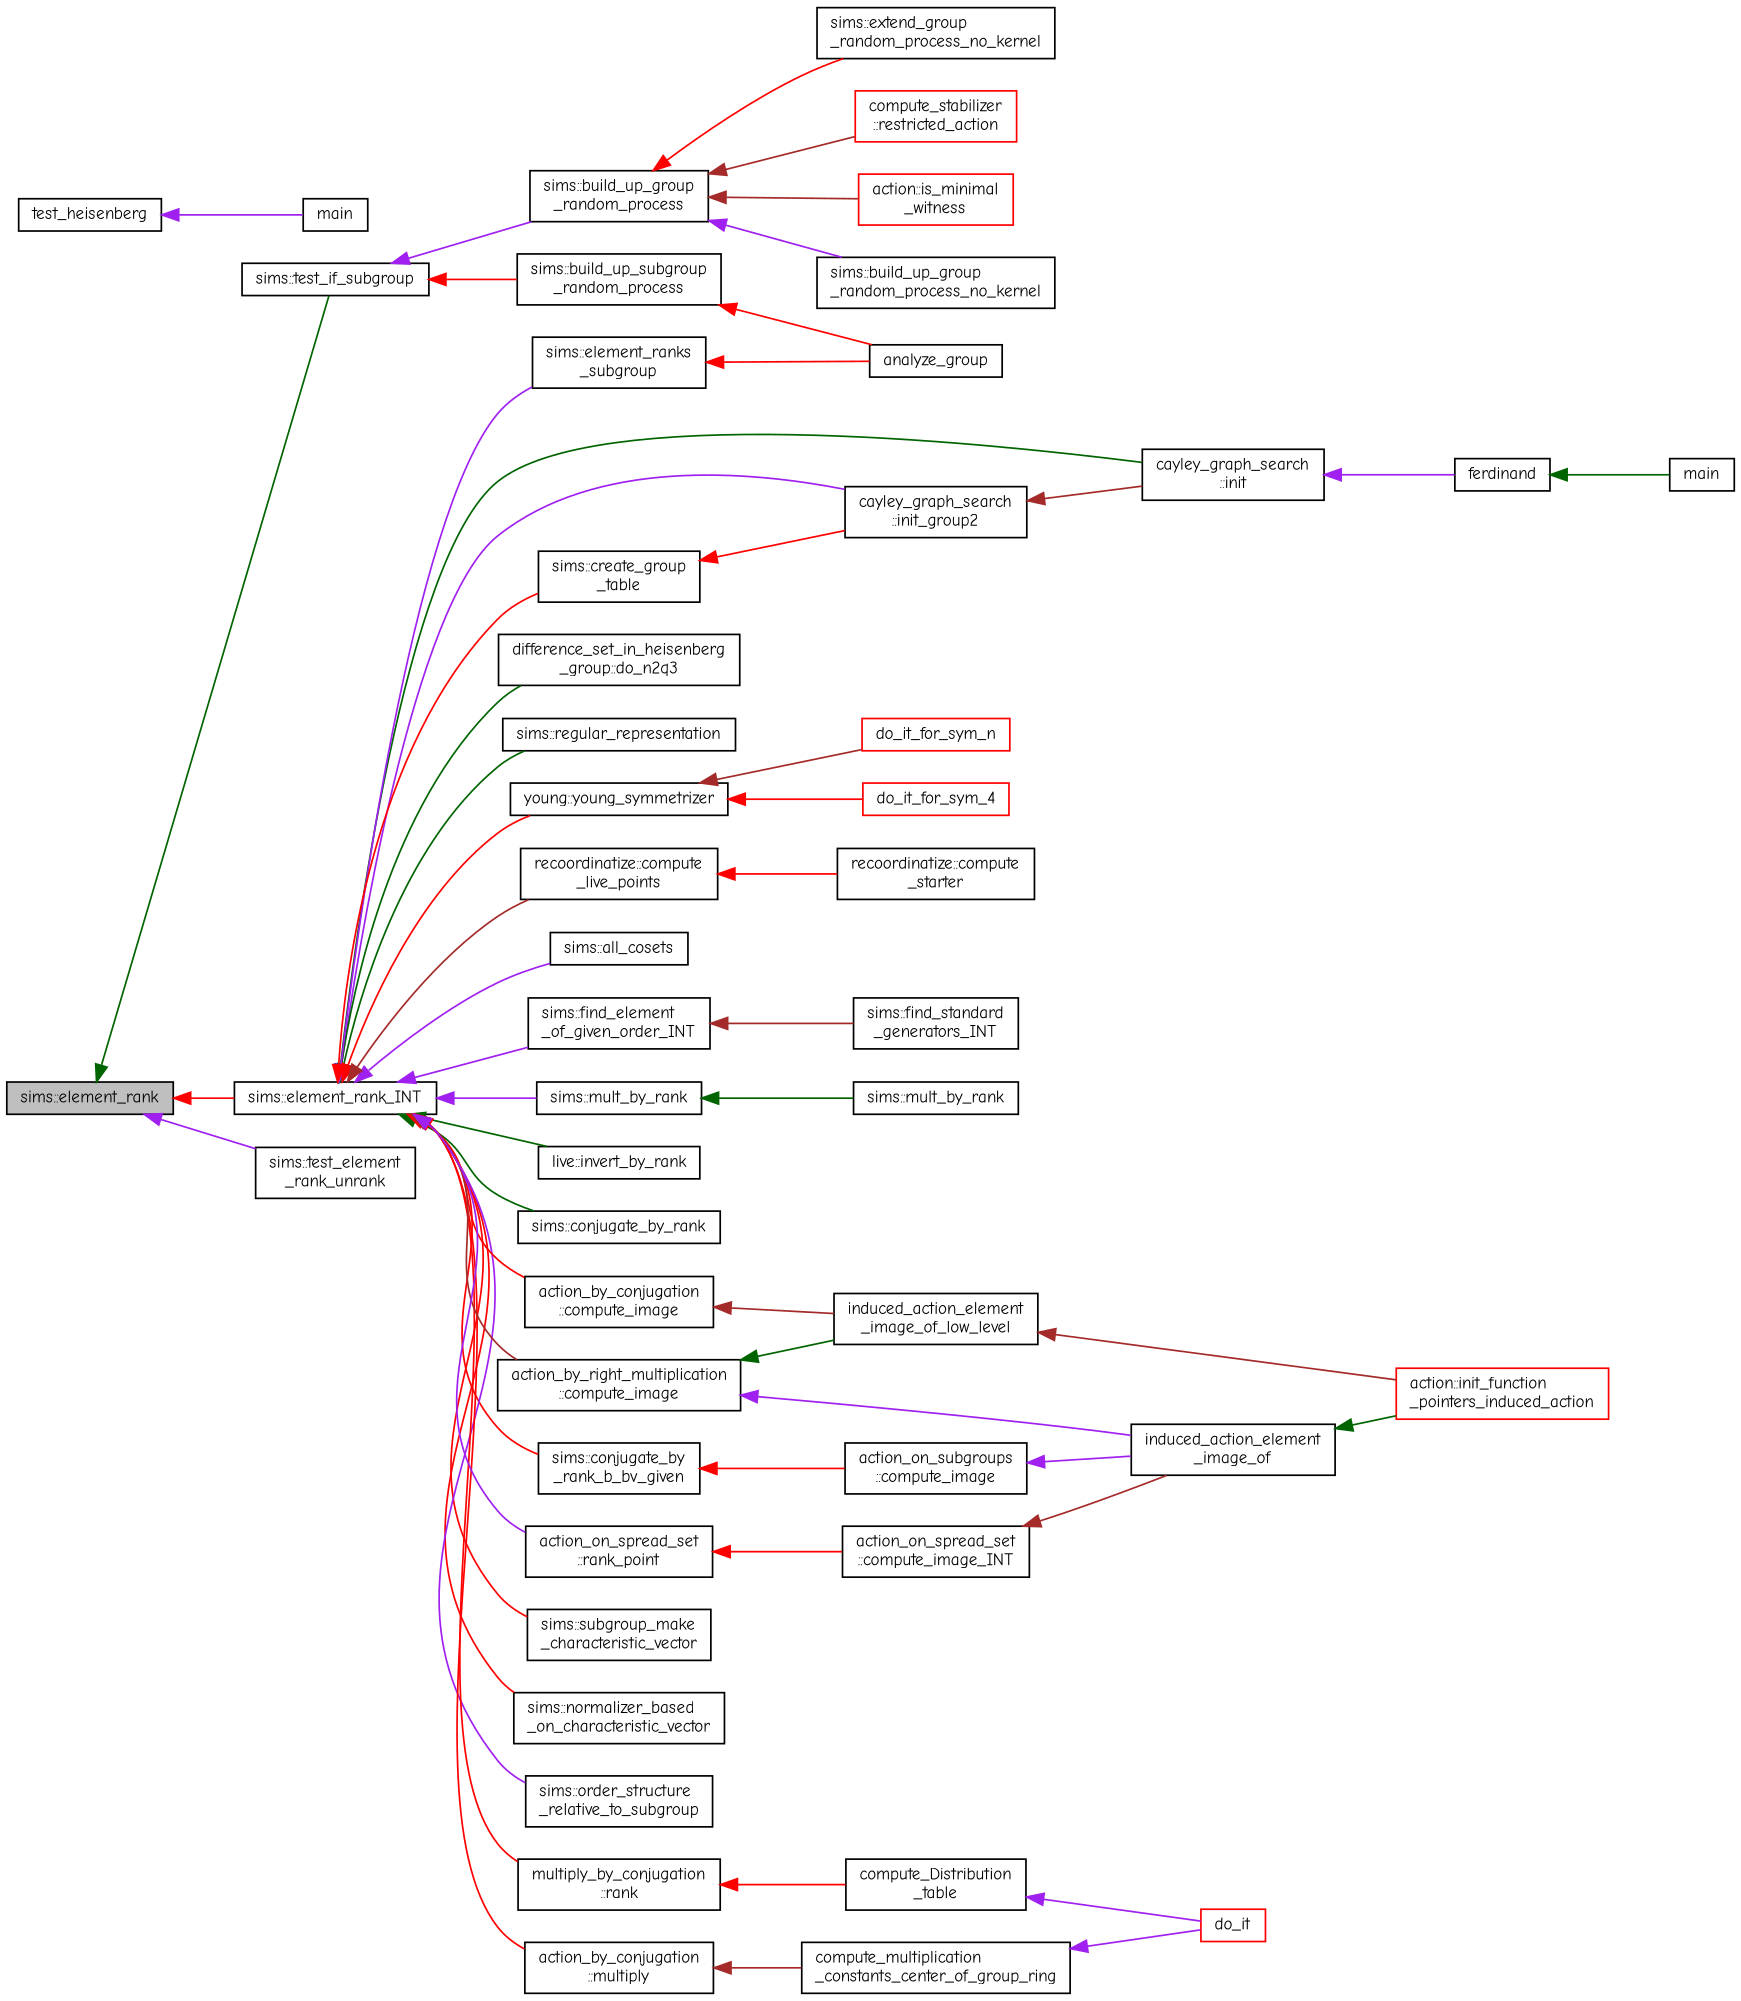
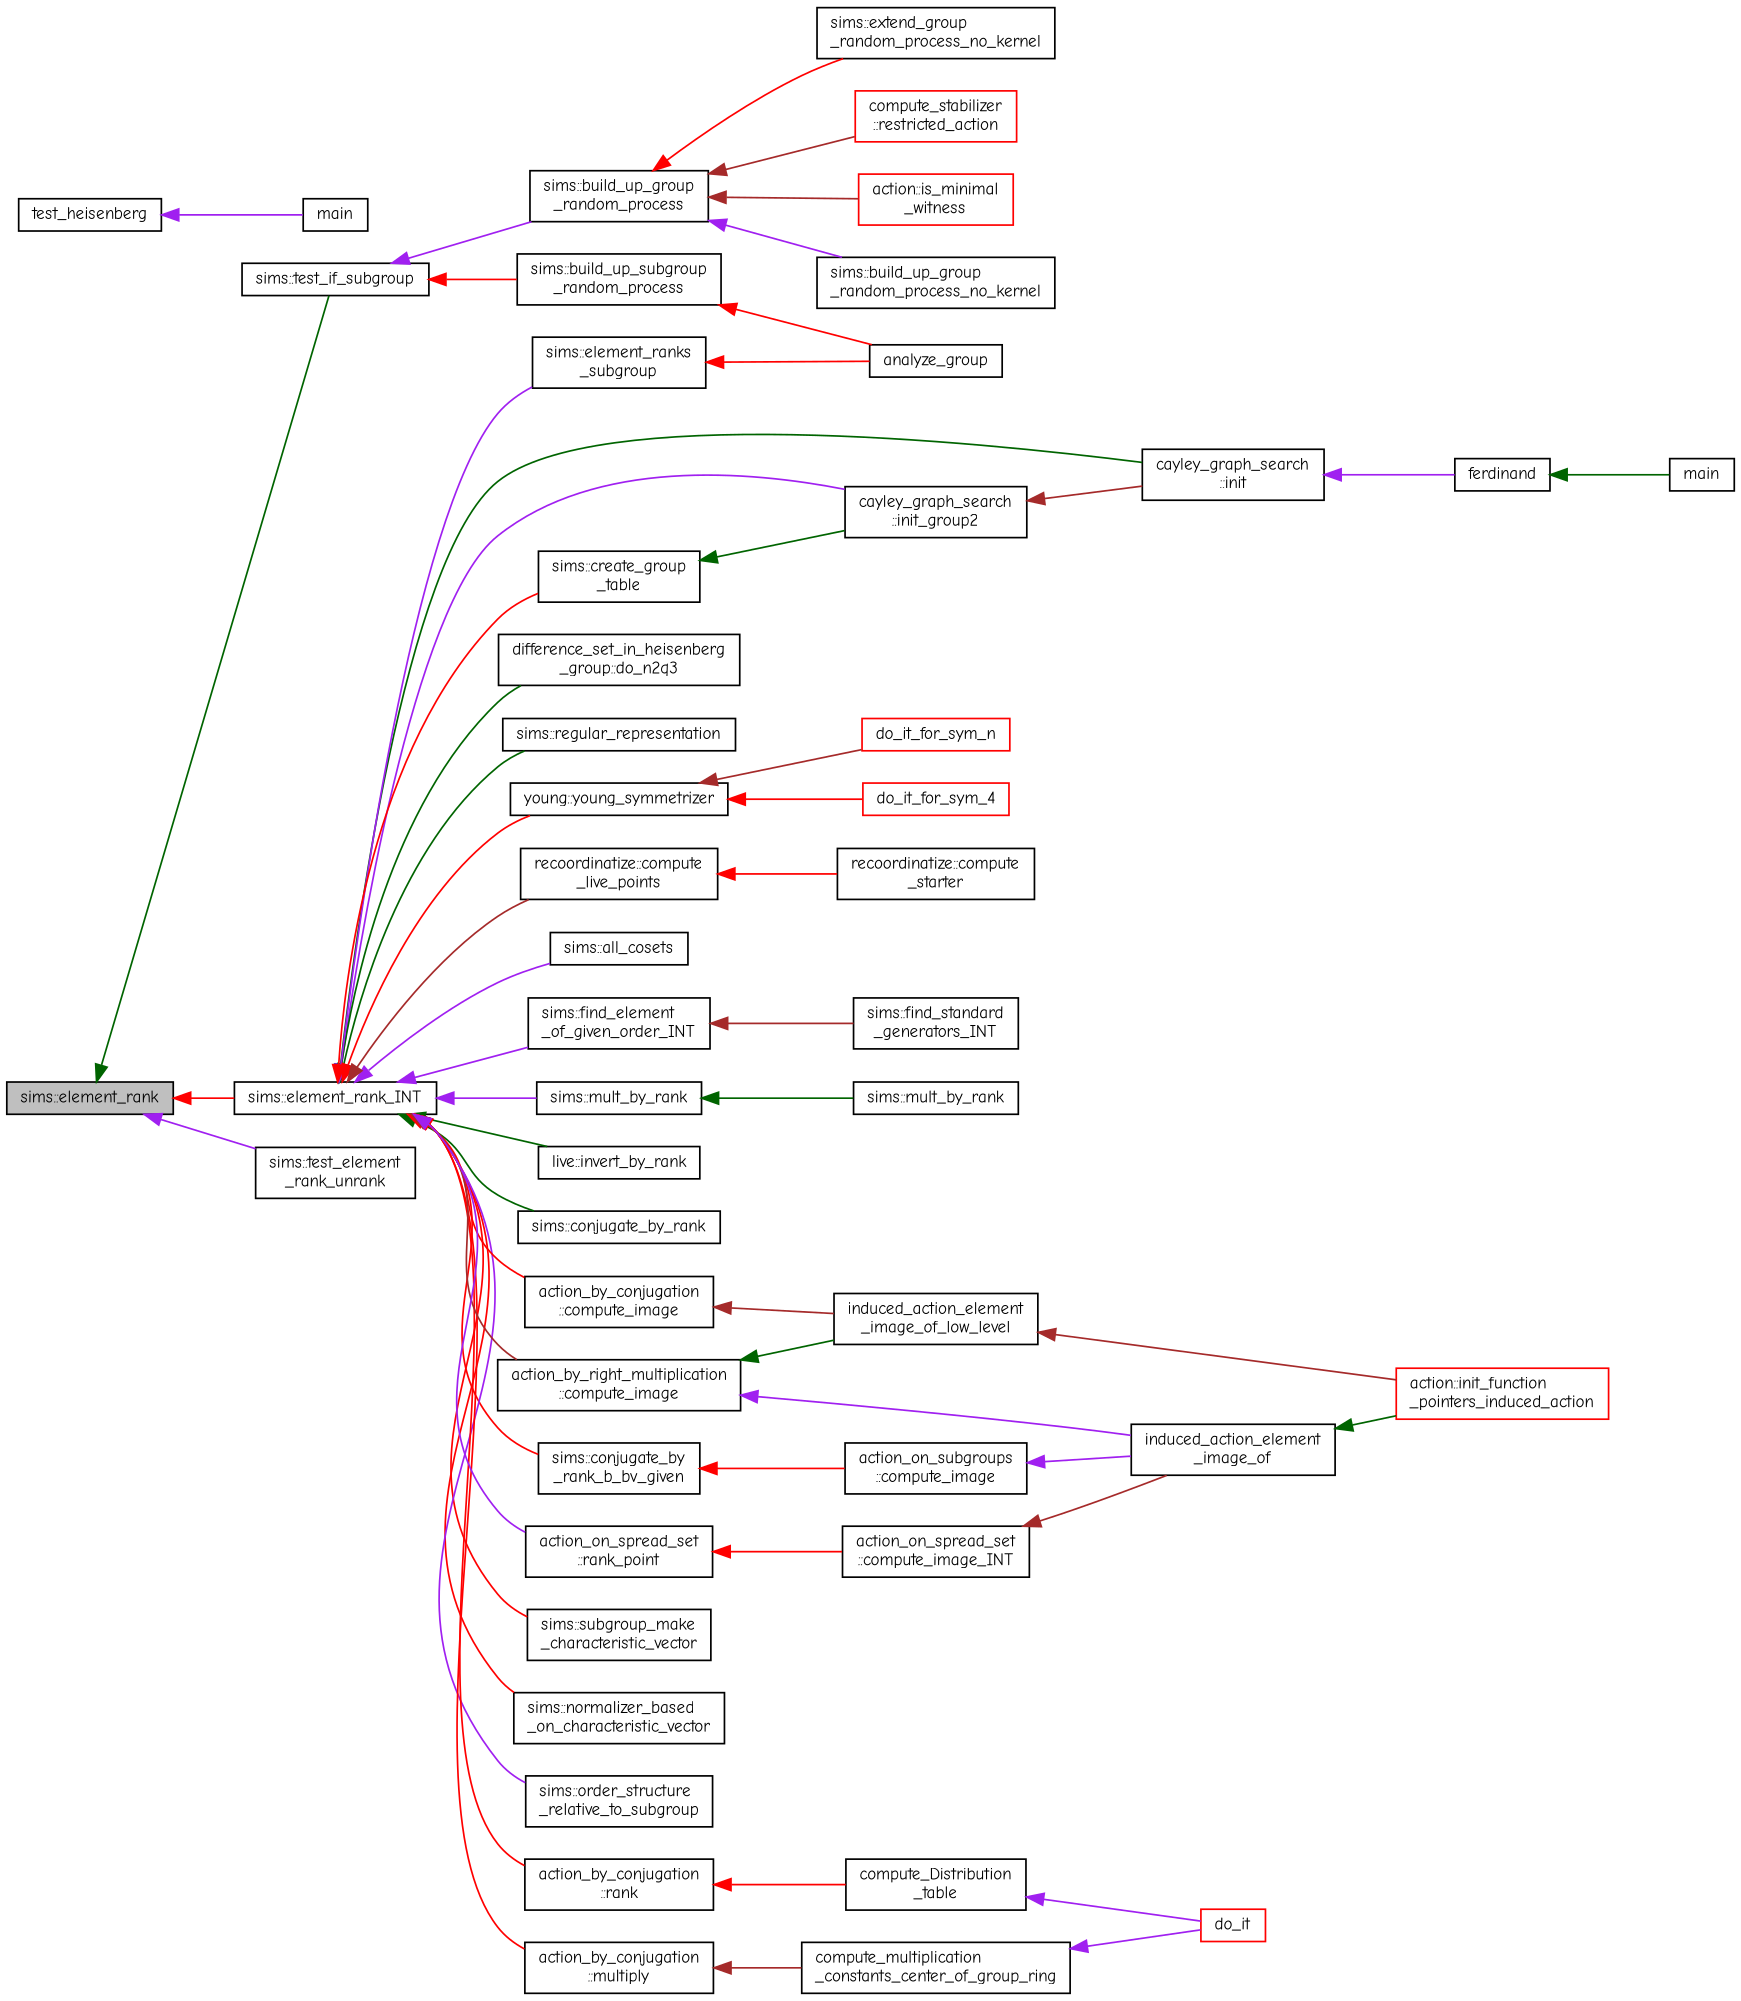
(781, 544) -> (781, 544)
(619, 1885) -> (619, 1885)
